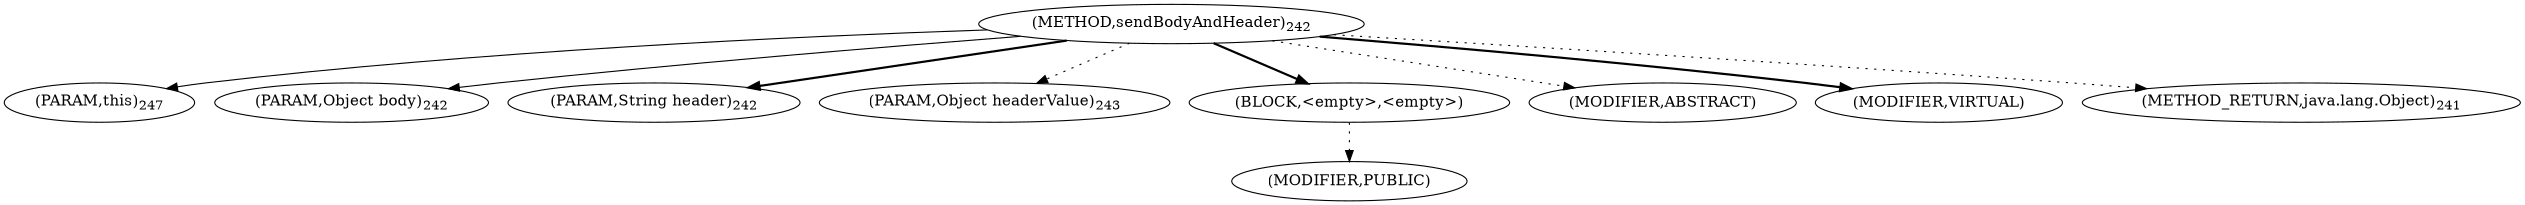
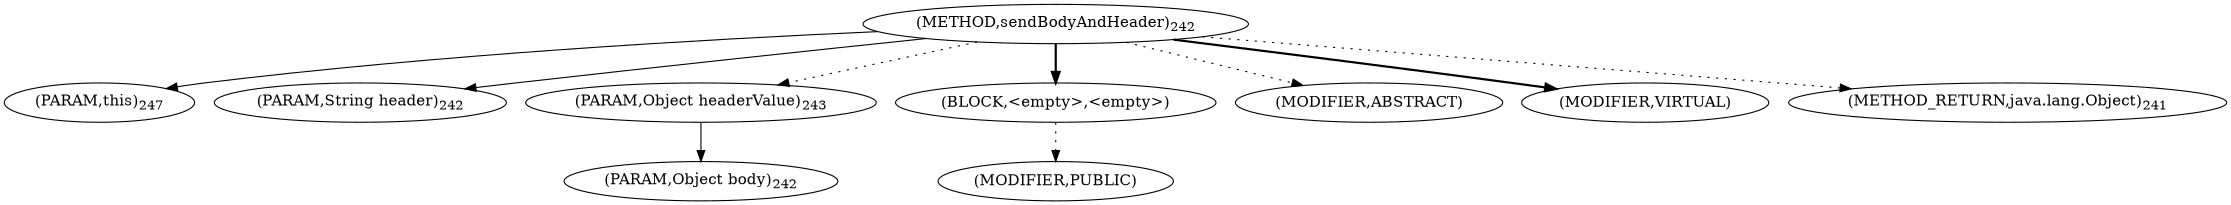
(740, 60) -> (701, 137)
(913, 63) -> (701, 62)
